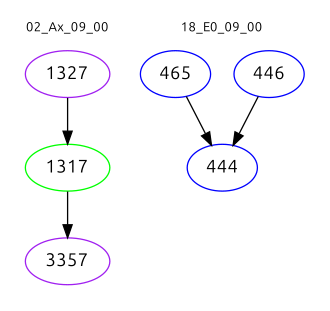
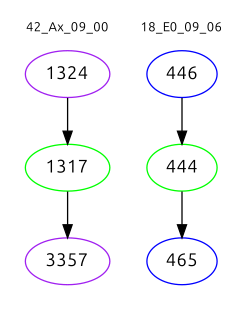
(68, 28) -> (68, 28)
(222, 28) -> (182, 28)
(68, 74) -> (68, 74)
(196, 115) -> (182, 208)
(222, 168) -> (182, 168)
